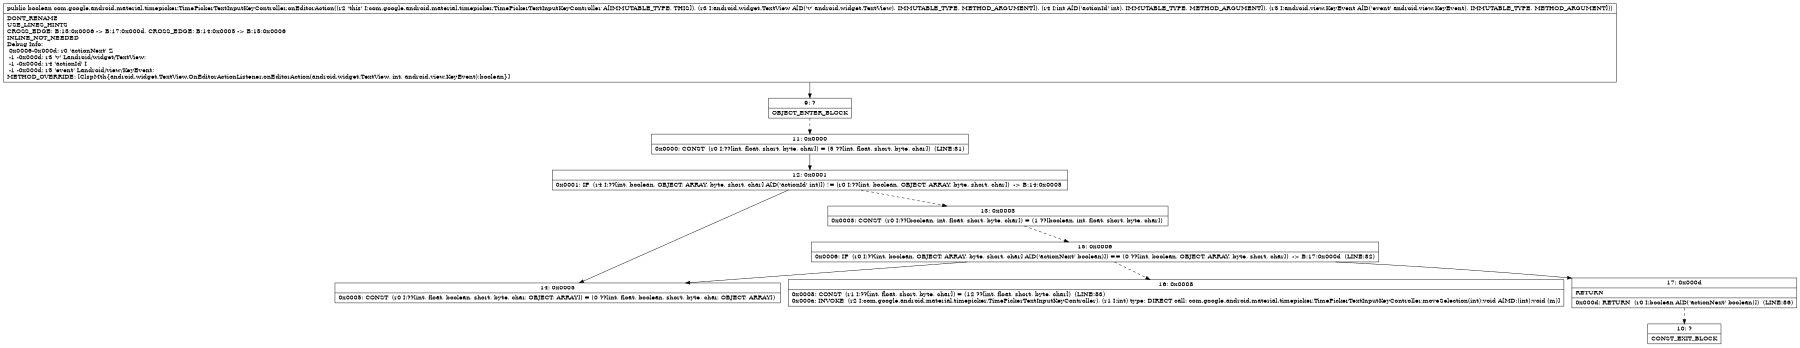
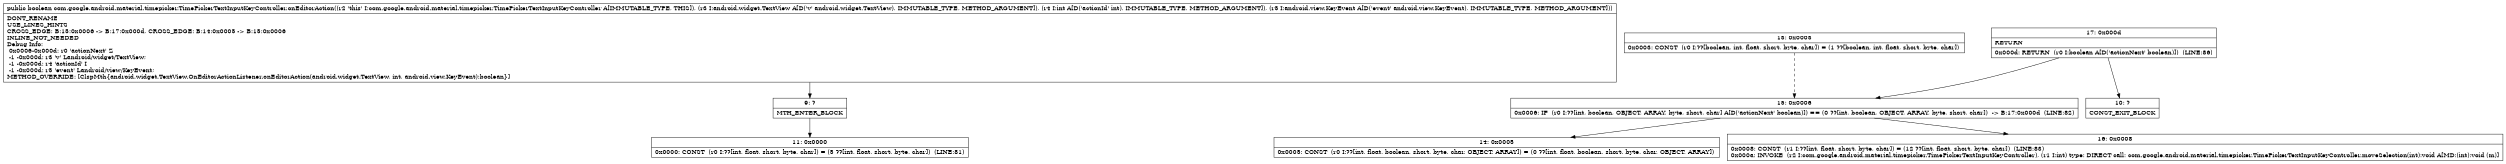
(810, 113) -> (810, 113)
(810, 124) -> (810, 126)
(810, 180) -> none
(1452, 269) -> (1970, 82)
(1130, 270) -> (1939, 126)
(1684, 314) -> (2113, 76)
